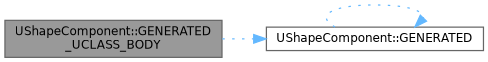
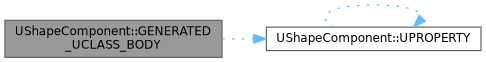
(375, 39) -> (374, 39)
